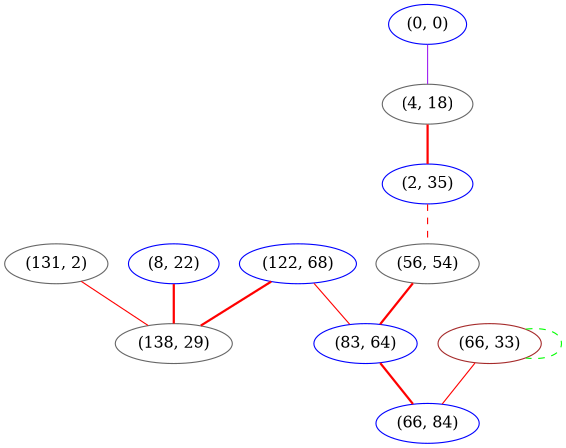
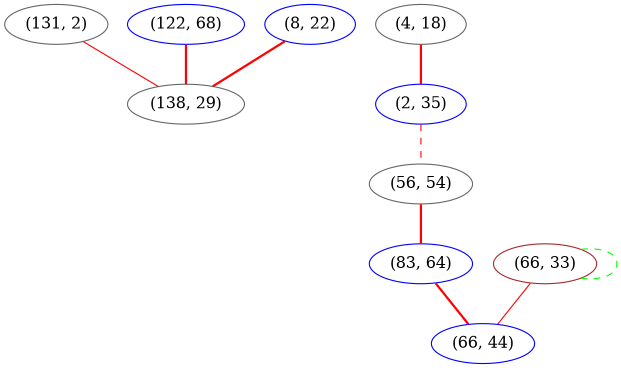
(428, 24) -> none
(332, 304) -> none
(428, 423) -> (483, 344)
